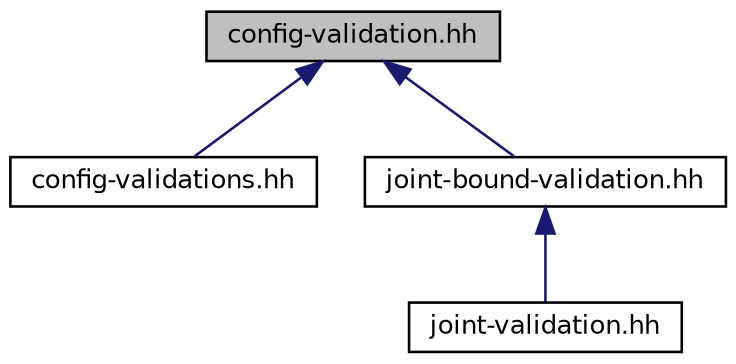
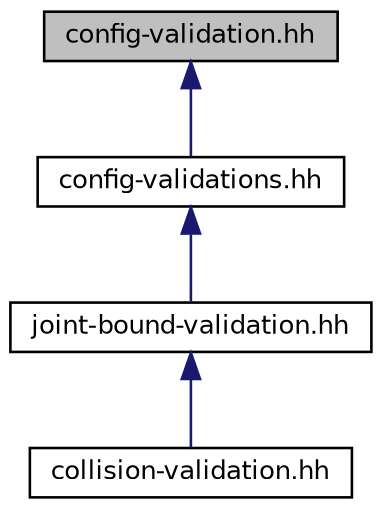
(460, 117) -> (191, 268)
(545, 327) -> (191, 473)
